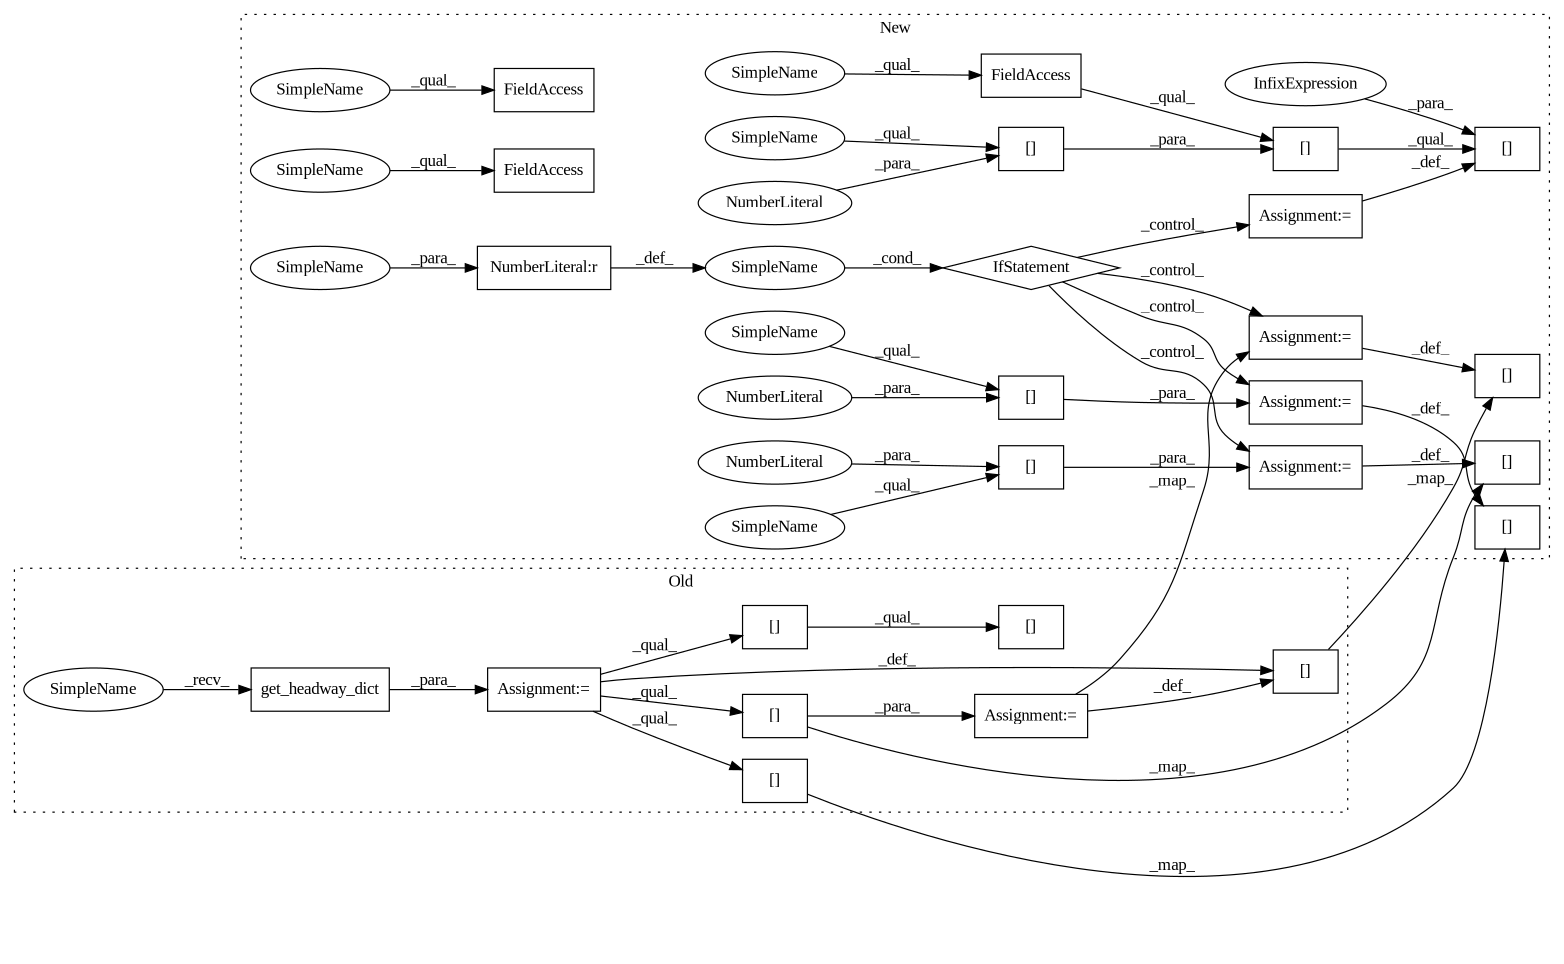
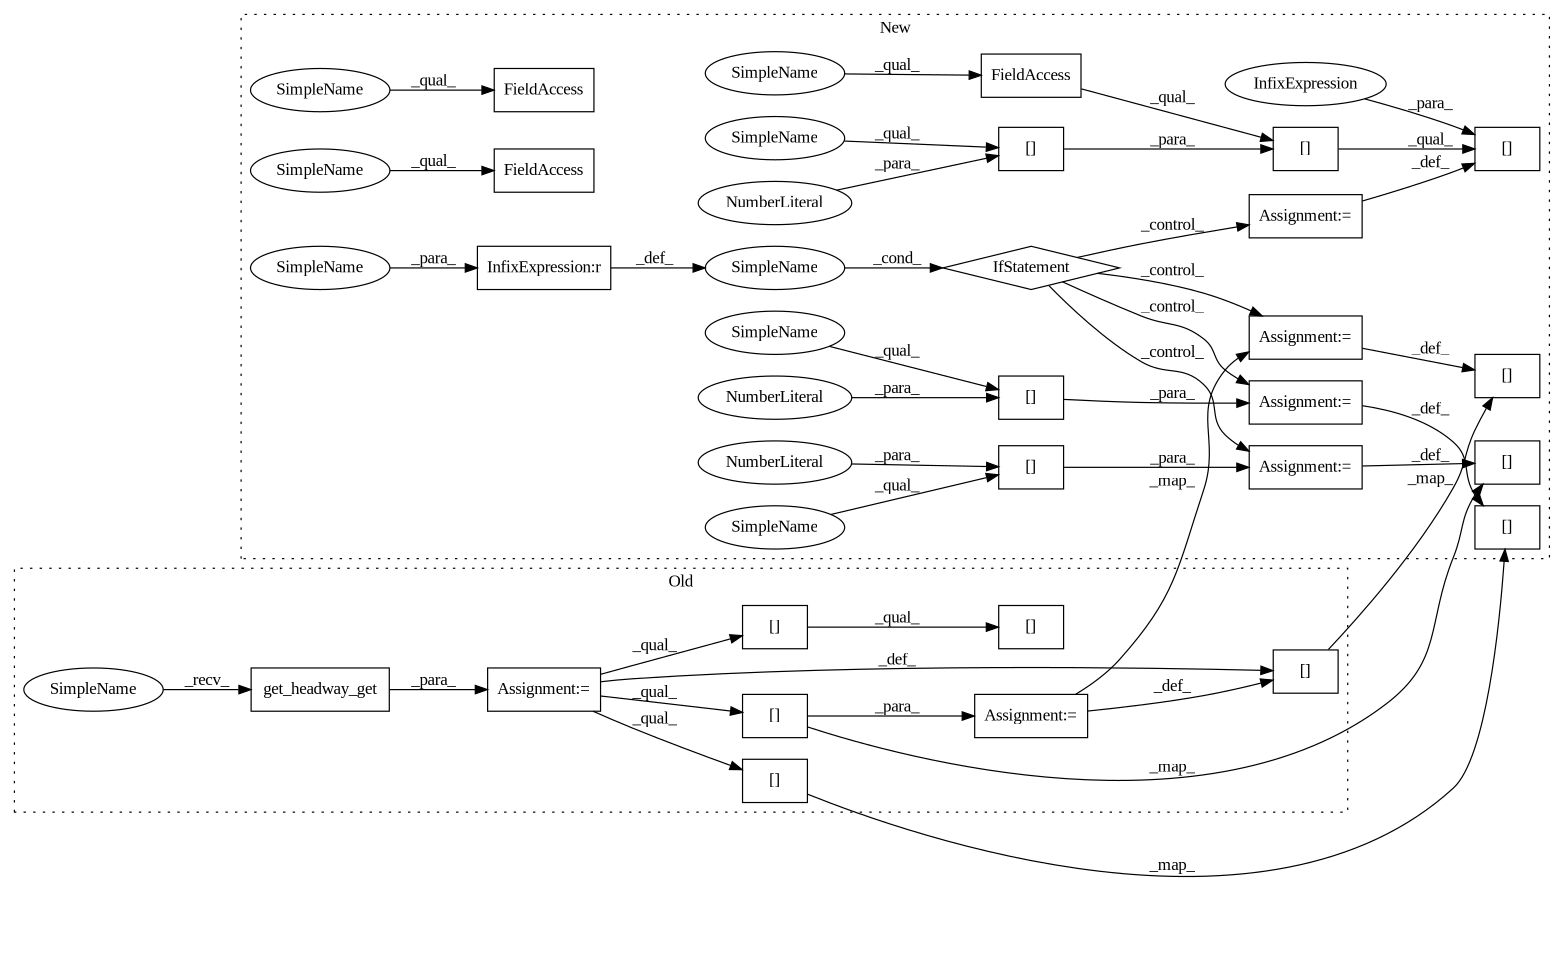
(544, 268) -> (544, 268)
(320, 690) -> (320, 690)
